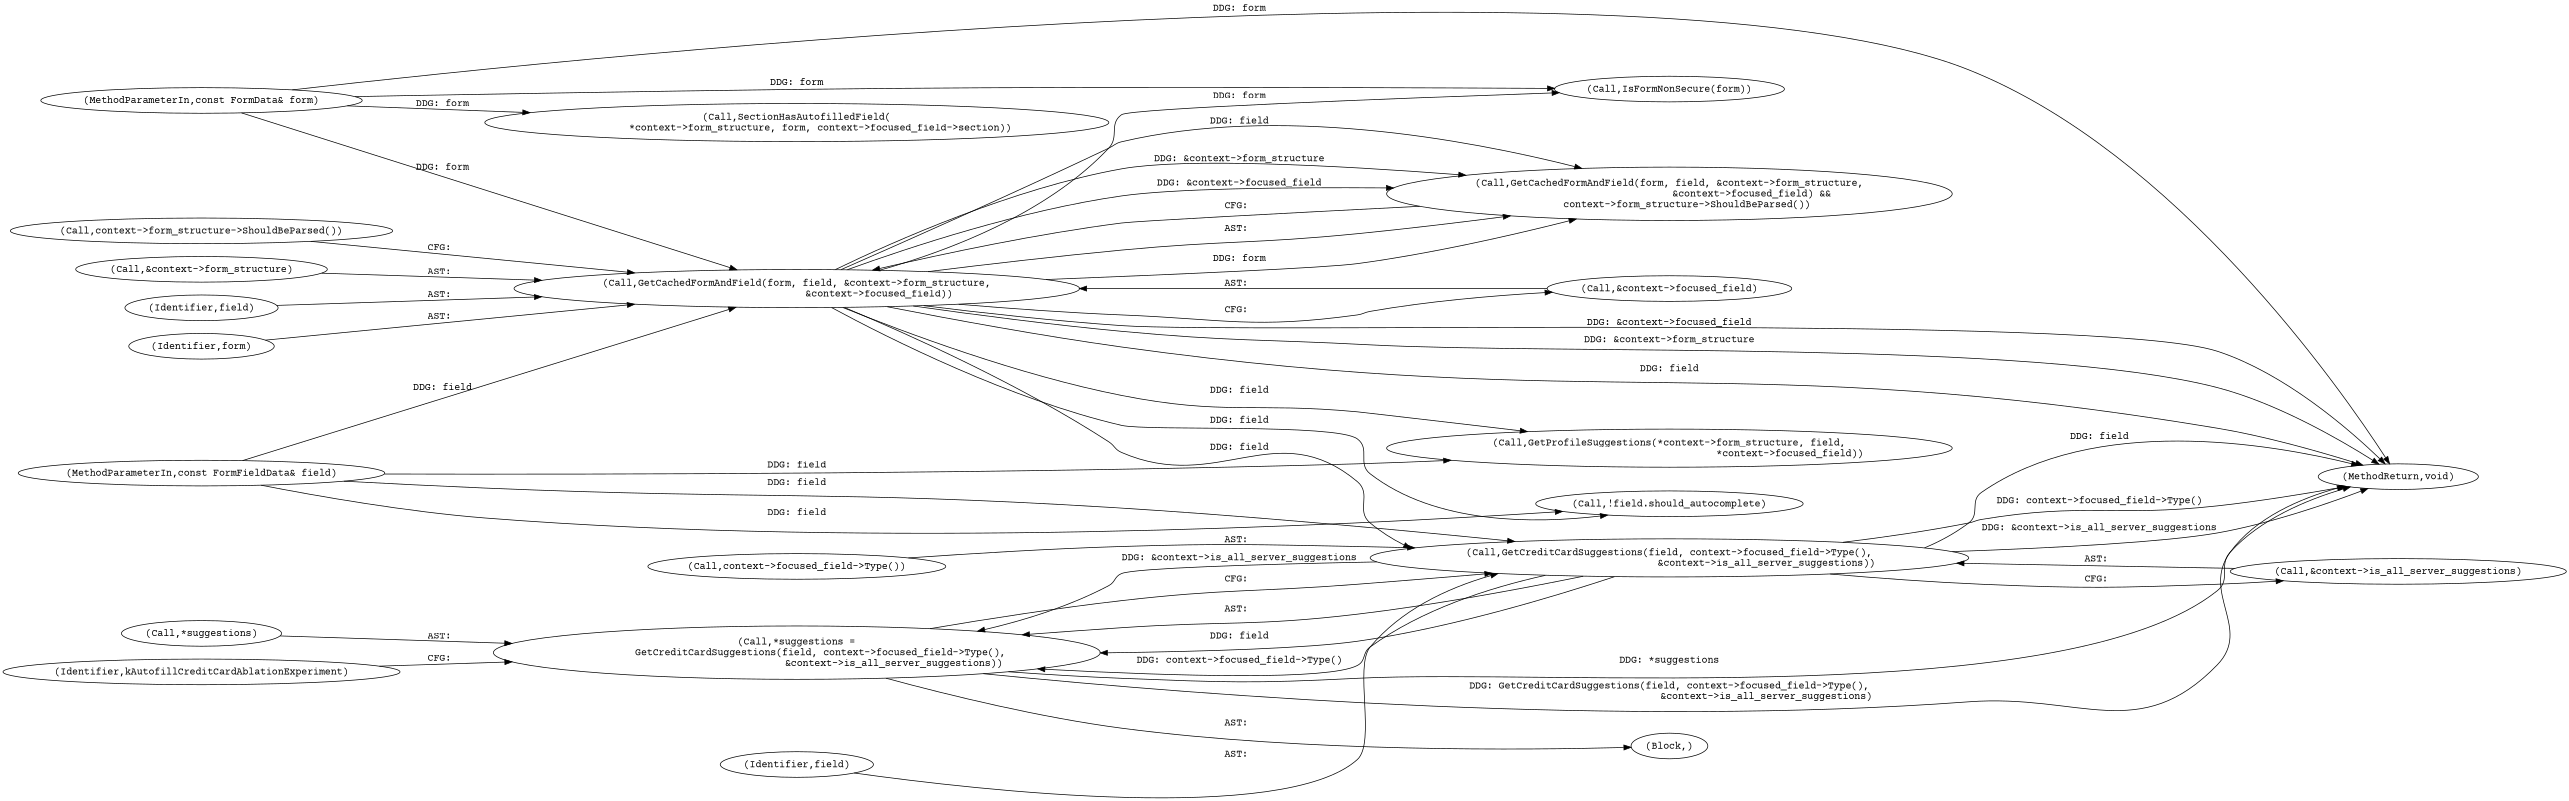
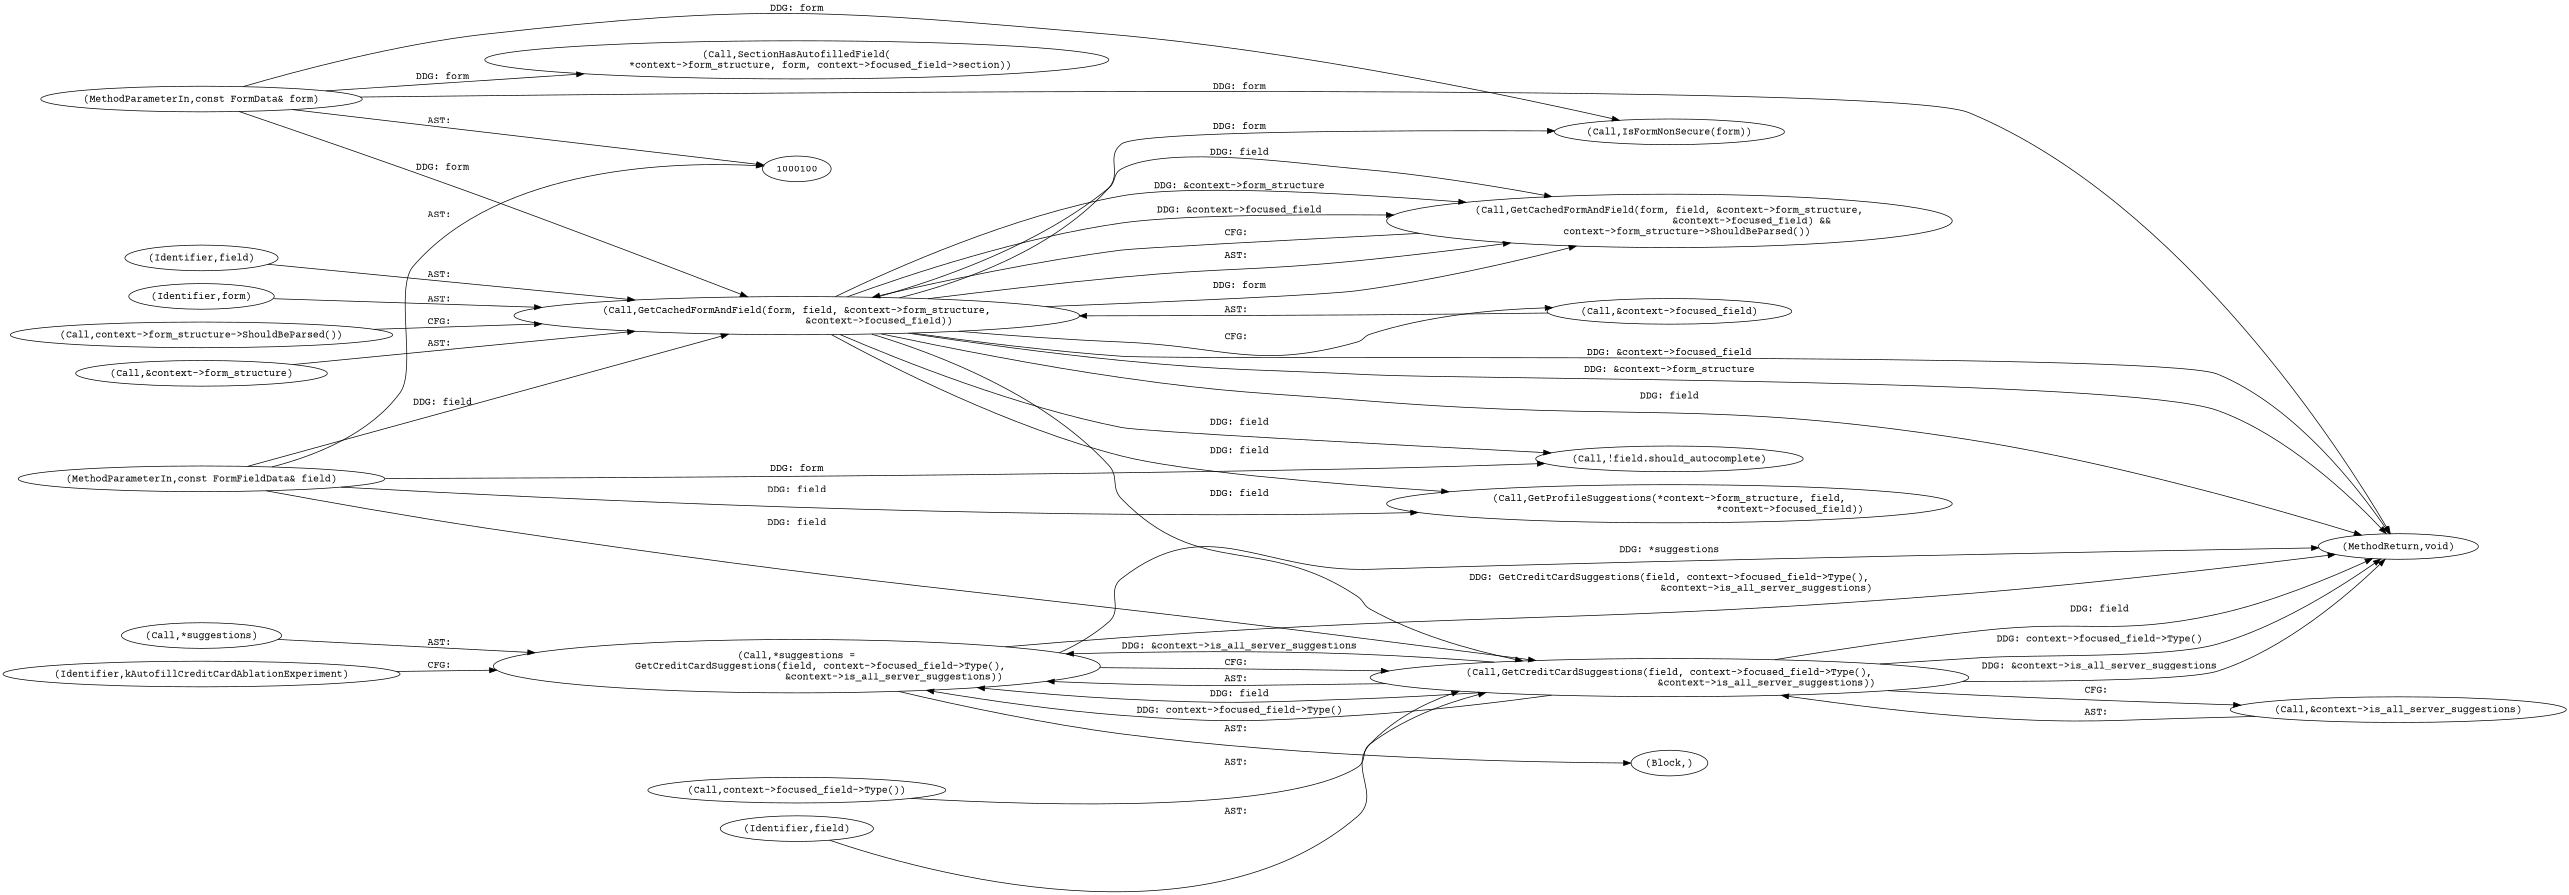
none -> (797, 169)
(797, 513) -> (797, 468)
